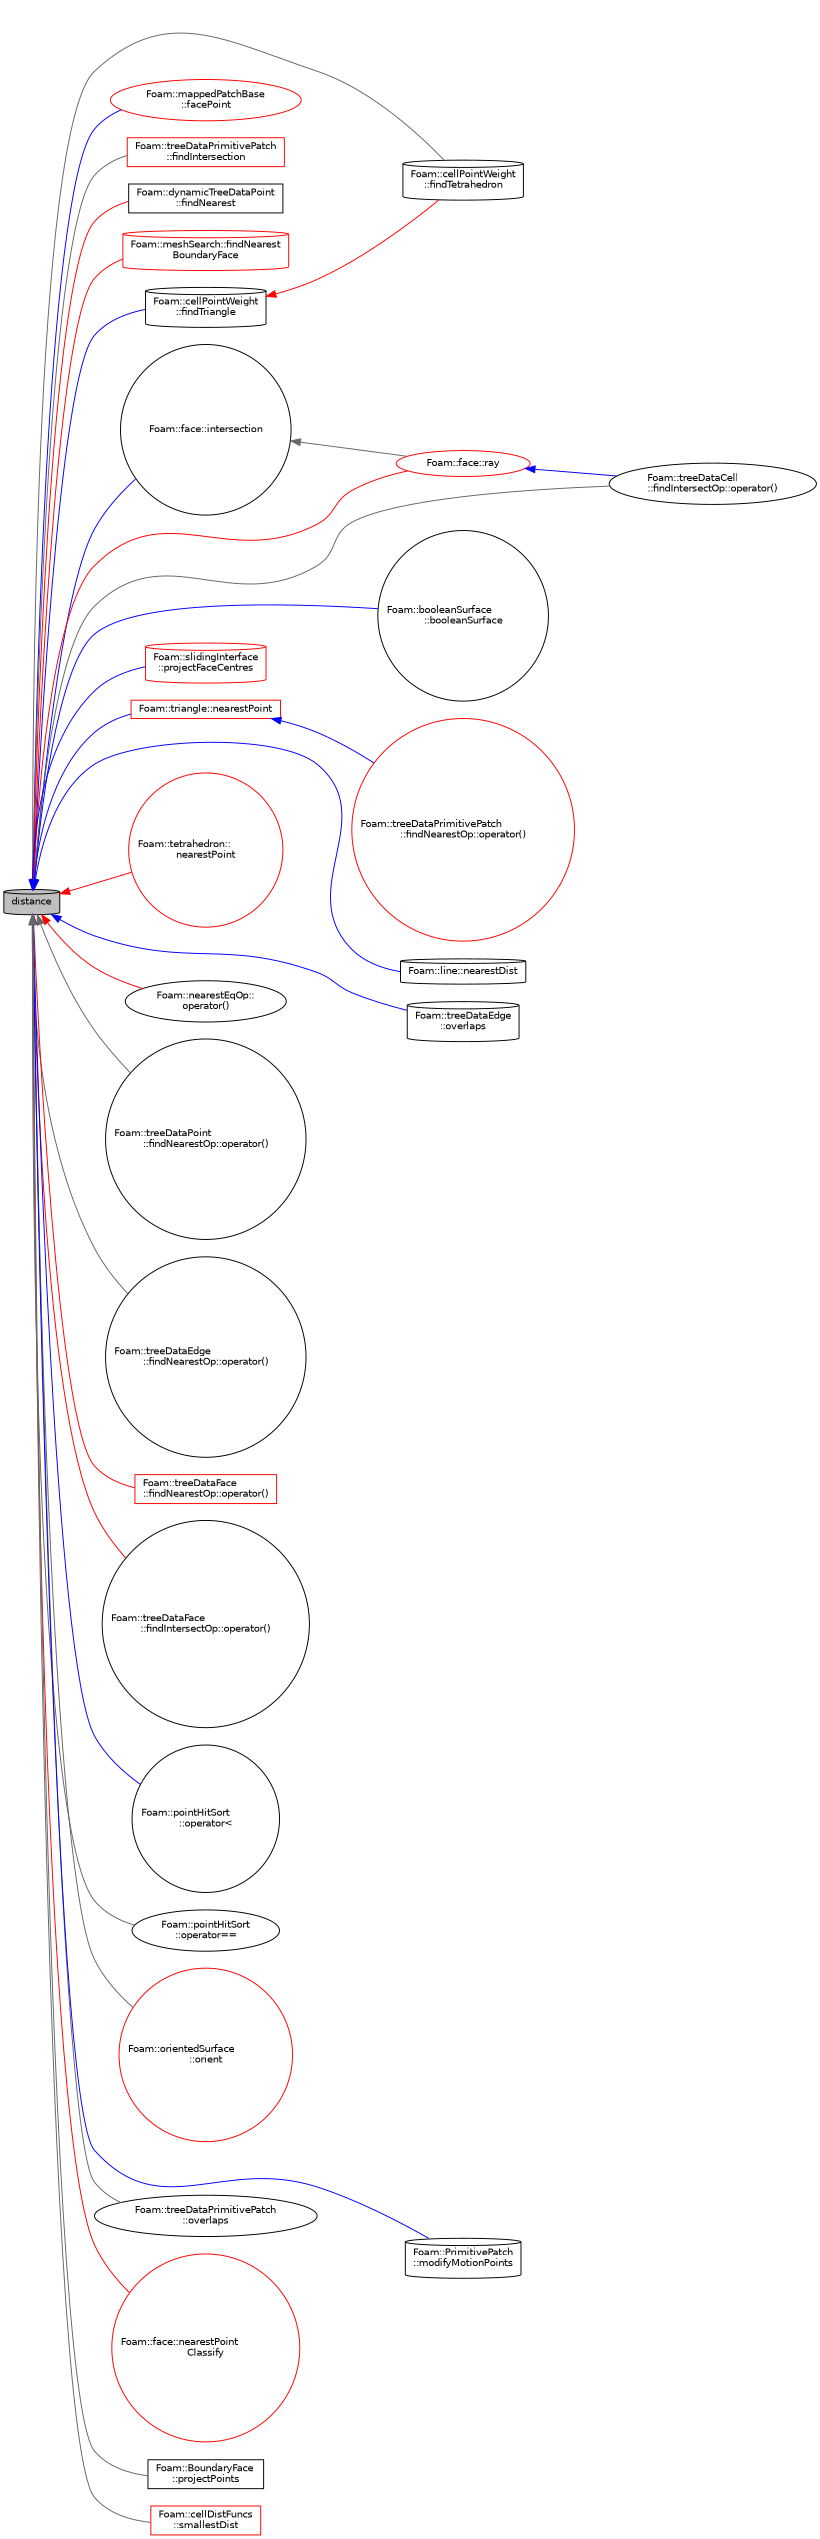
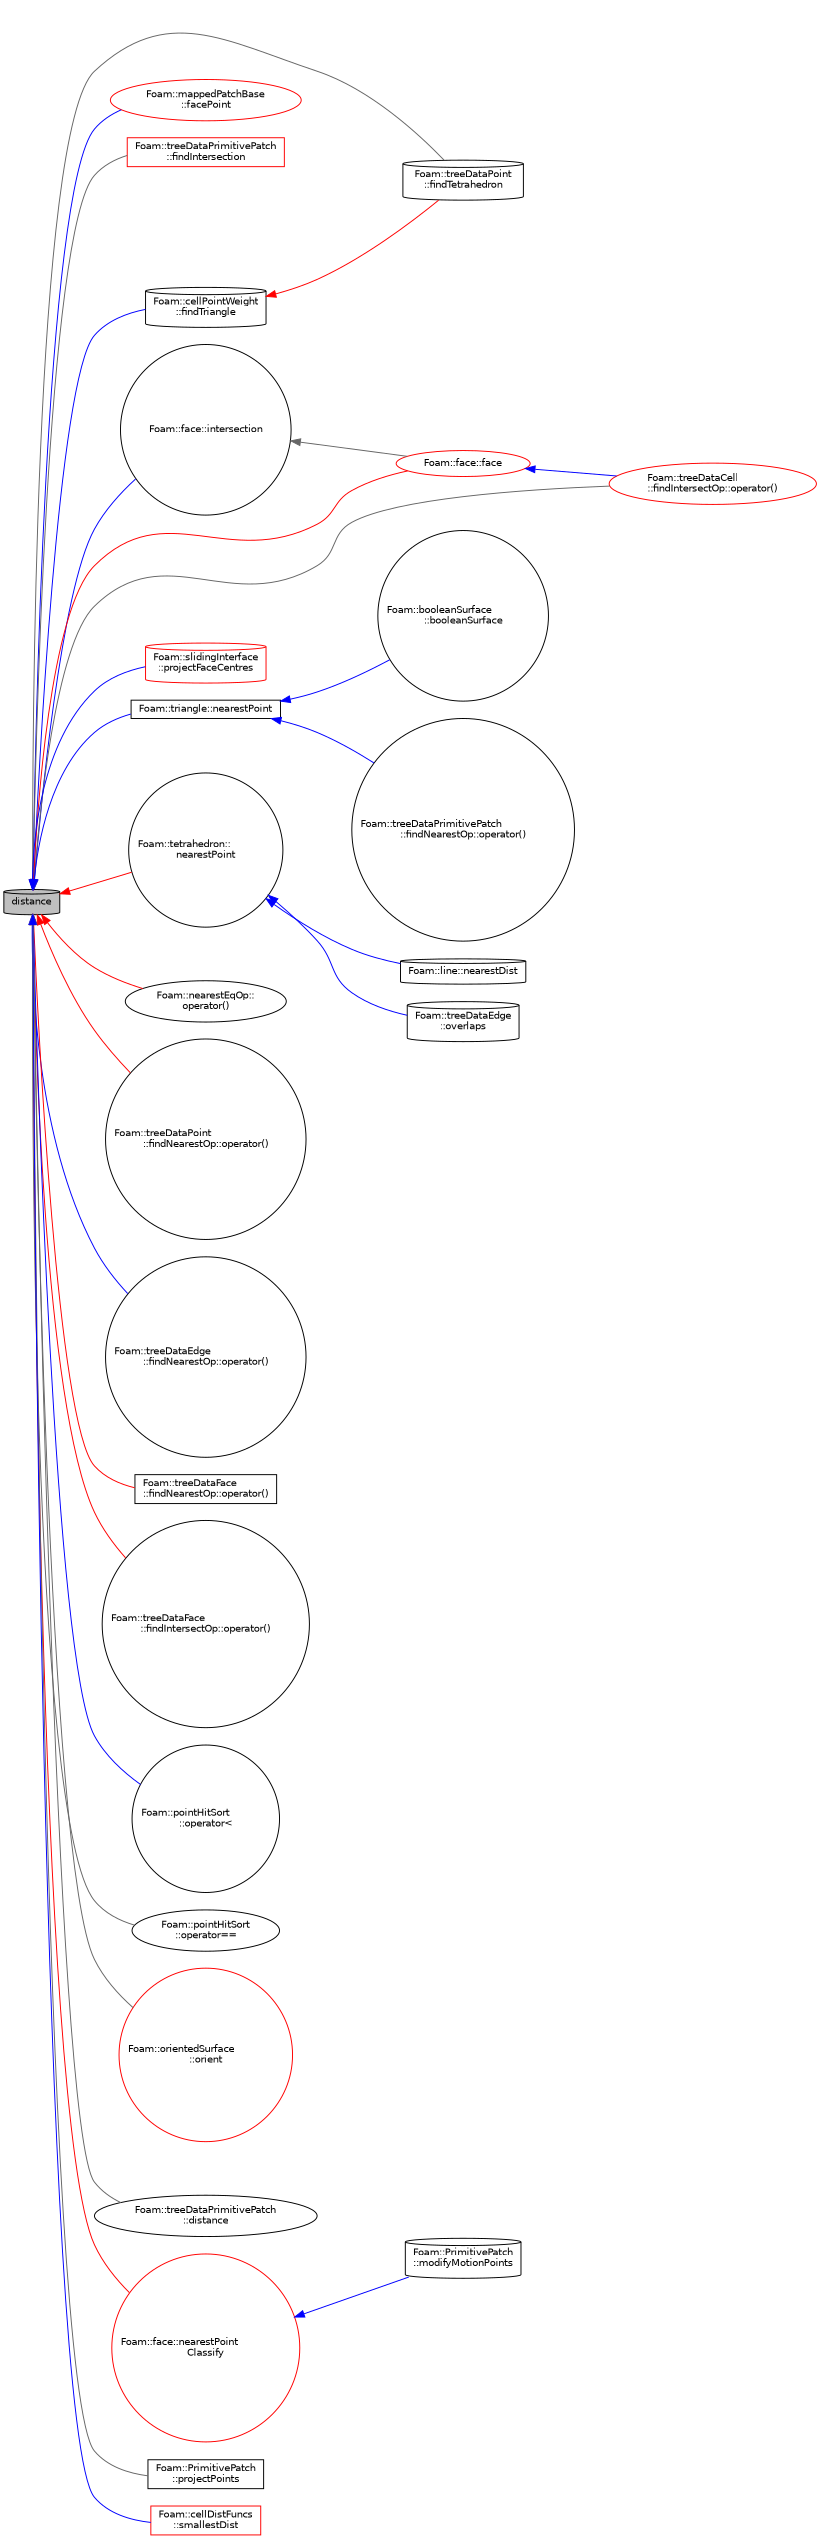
(463, 180) -> (463, 180)
(206, 198) -> none
(206, 251) -> none
(463, 464) -> (463, 464)
(713, 484) -> (713, 484)
(109, 626) -> (341, 683)
(206, 709) -> (206, 709)
(266, 746) -> (334, 941)
(463, 830) -> (463, 830)
(206, 850) -> (206, 850)
(236, 955) -> (333, 969)
(77, 1003) -> (77, 1003)
(50, 1118) -> (50, 1118)
(206, 1489) -> (206, 1489)
(54, 1718) -> (356, 2295)
(44, 1744) -> (44, 1744)
(206, 2216) -> (206, 2216)
(206, 2474) -> (206, 2474)
